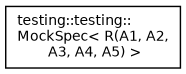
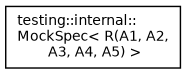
(93, 37) -> (93, 37)
